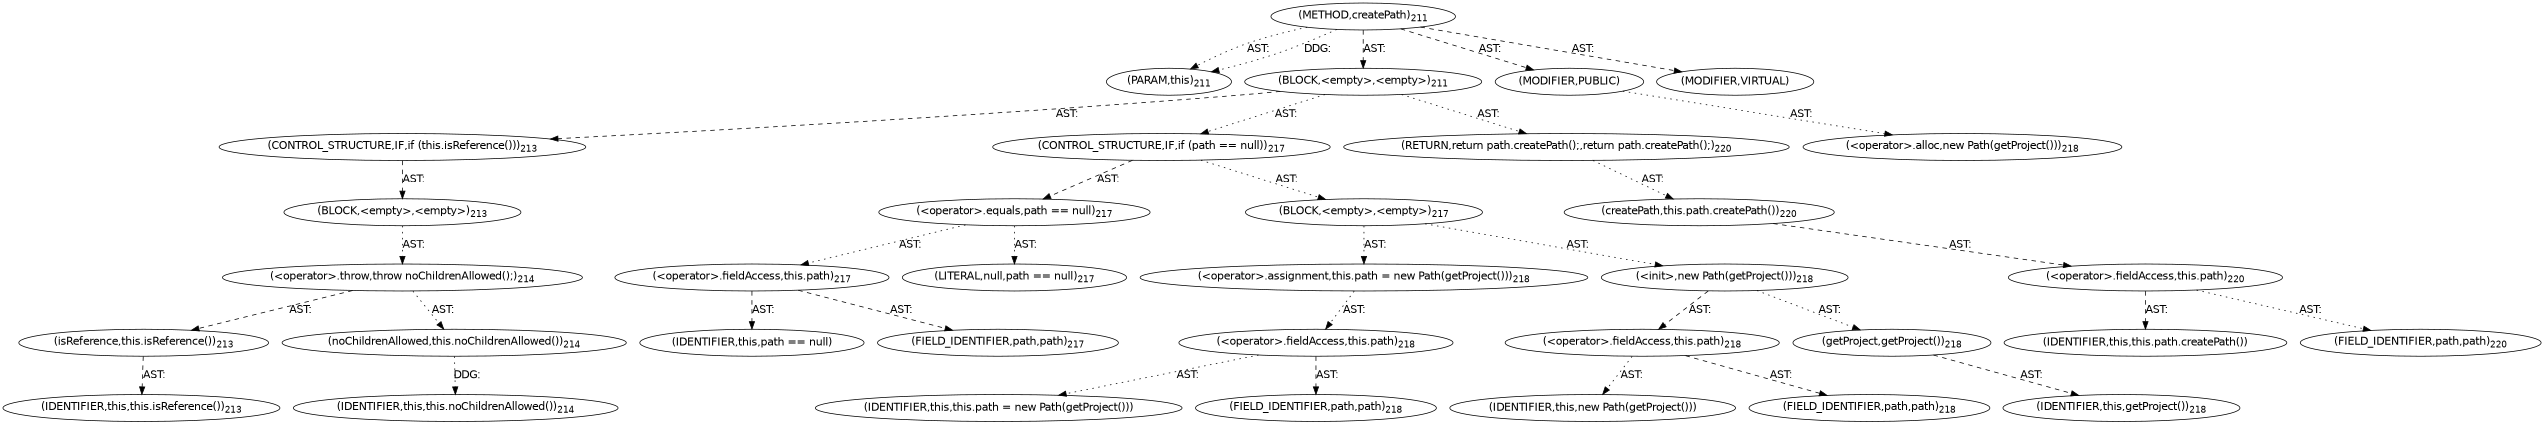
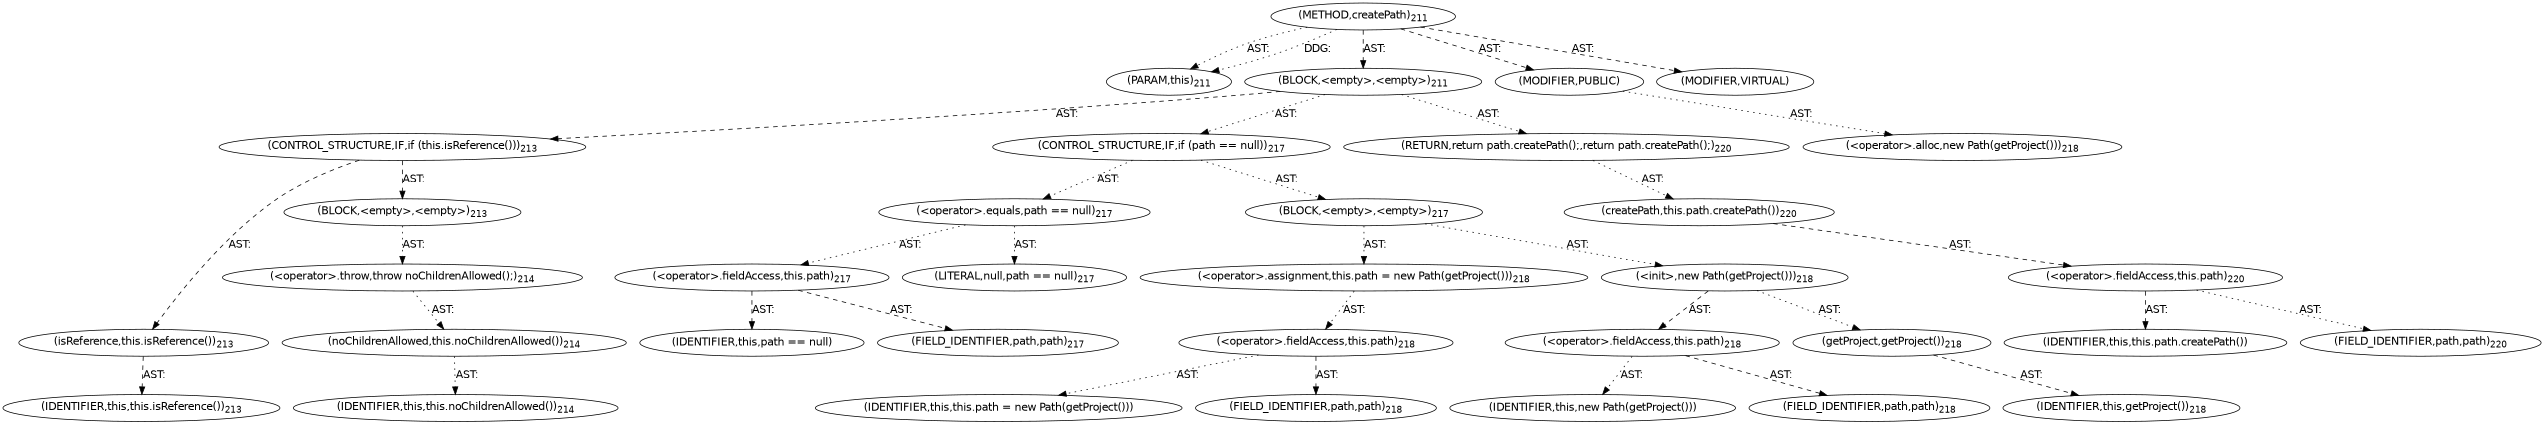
(1091, 178) -> (1091, 178)
(276, 309) -> (245, 224)
(469, 375) -> (469, 375)
